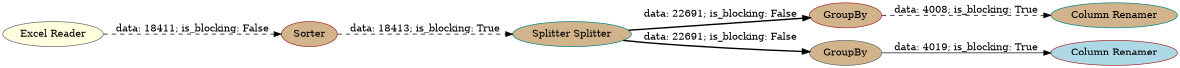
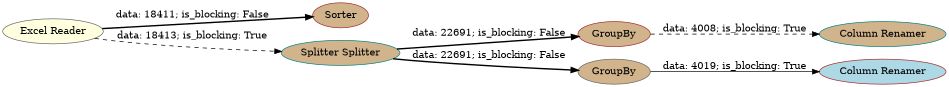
(189, 34) -> (204, 23)
(422, 34) -> (184, 47)
